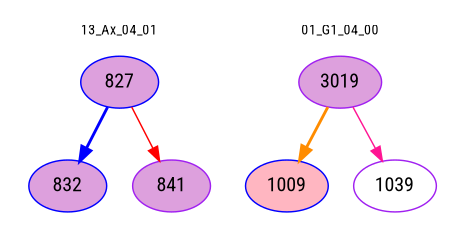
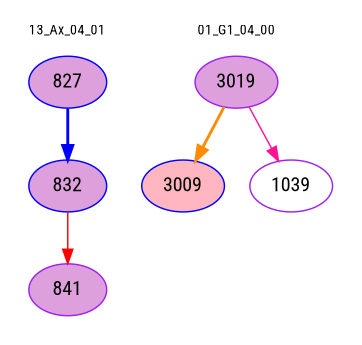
(142, 128) -> (68, 231)
(287, 186) -> (183, 186)
